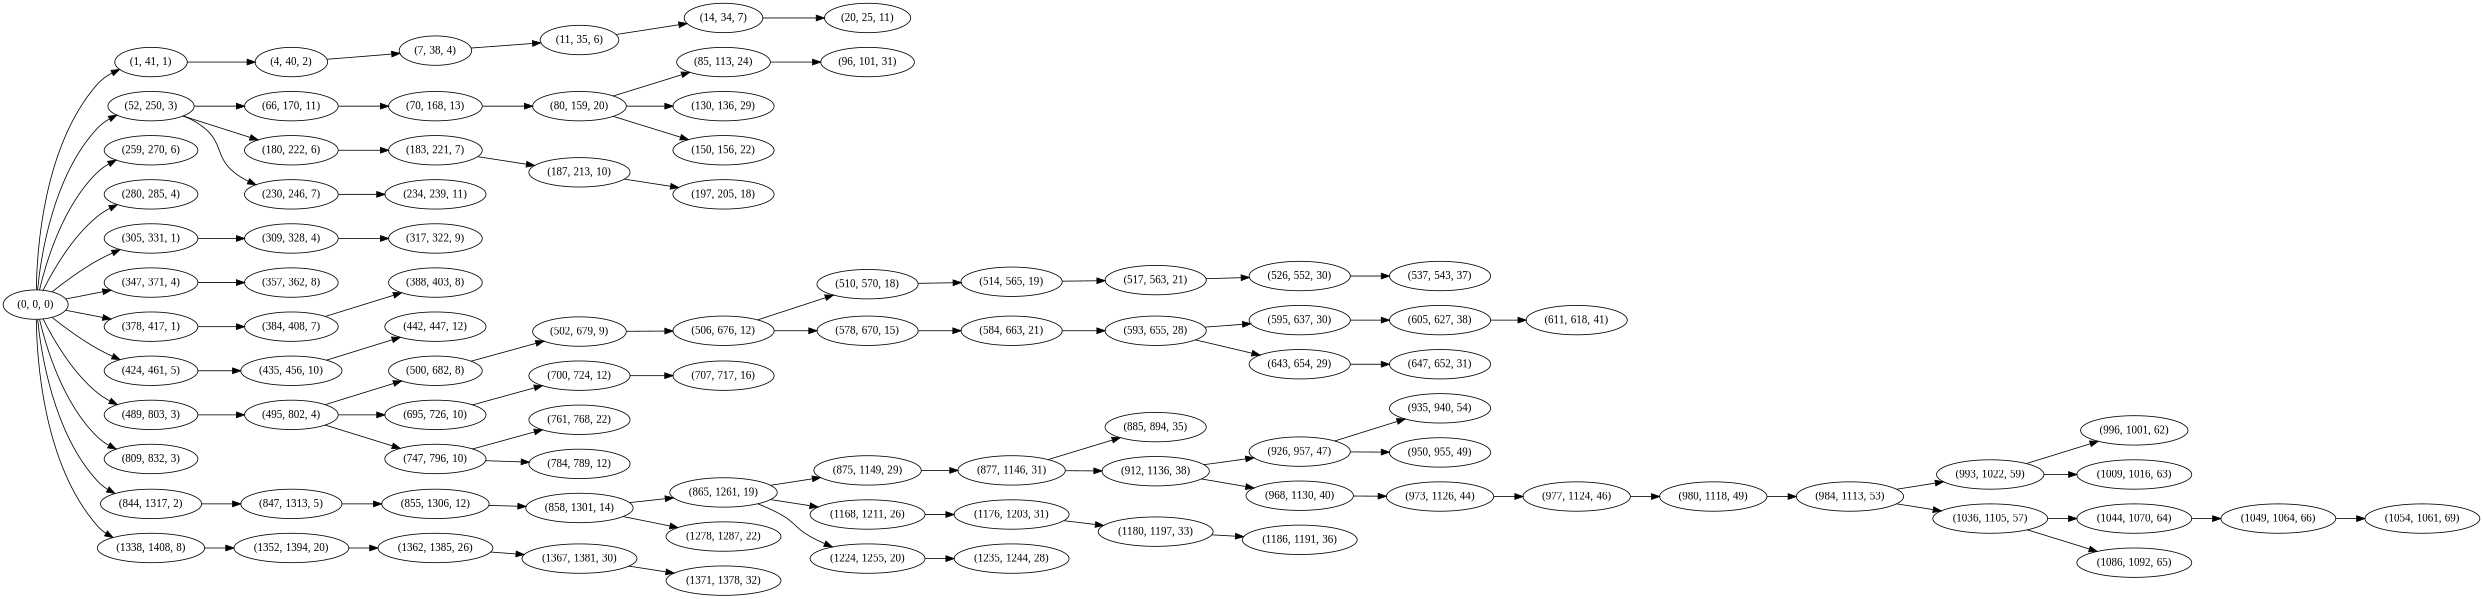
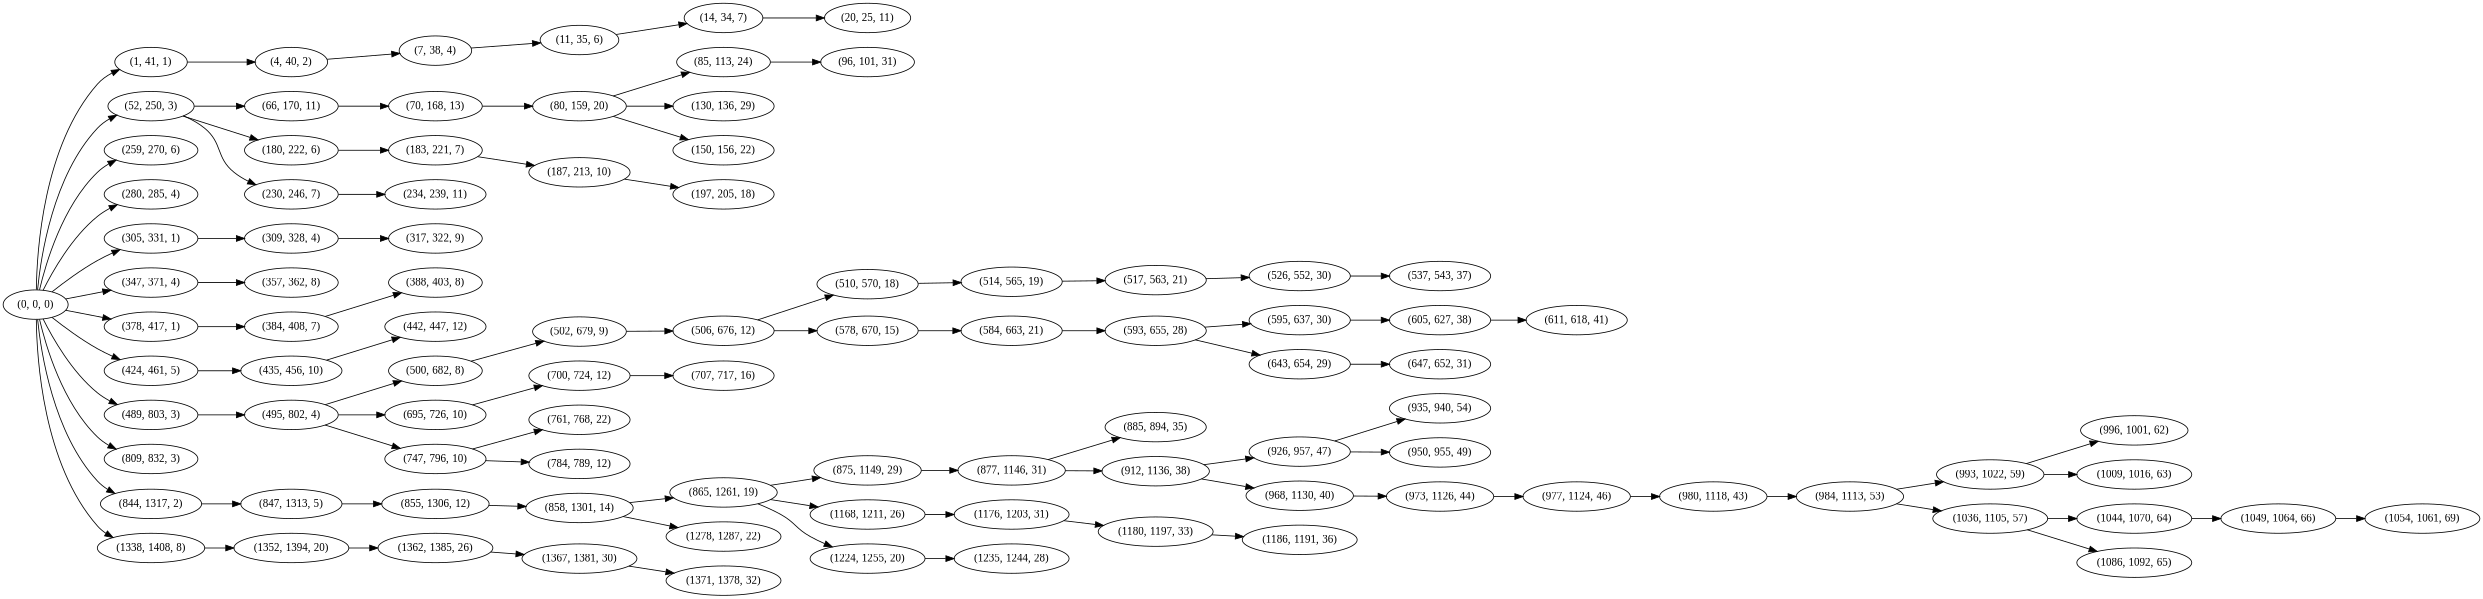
(1713, 497) -> (1713, 497)
